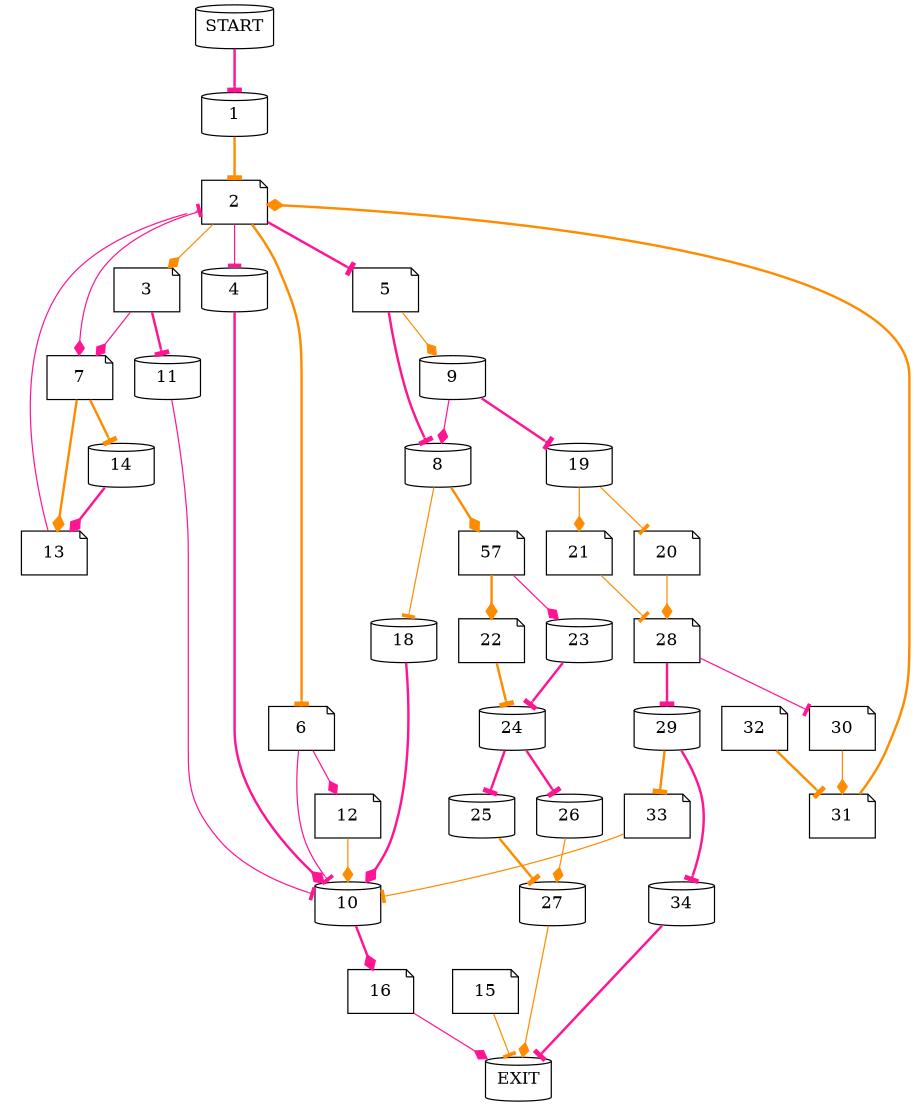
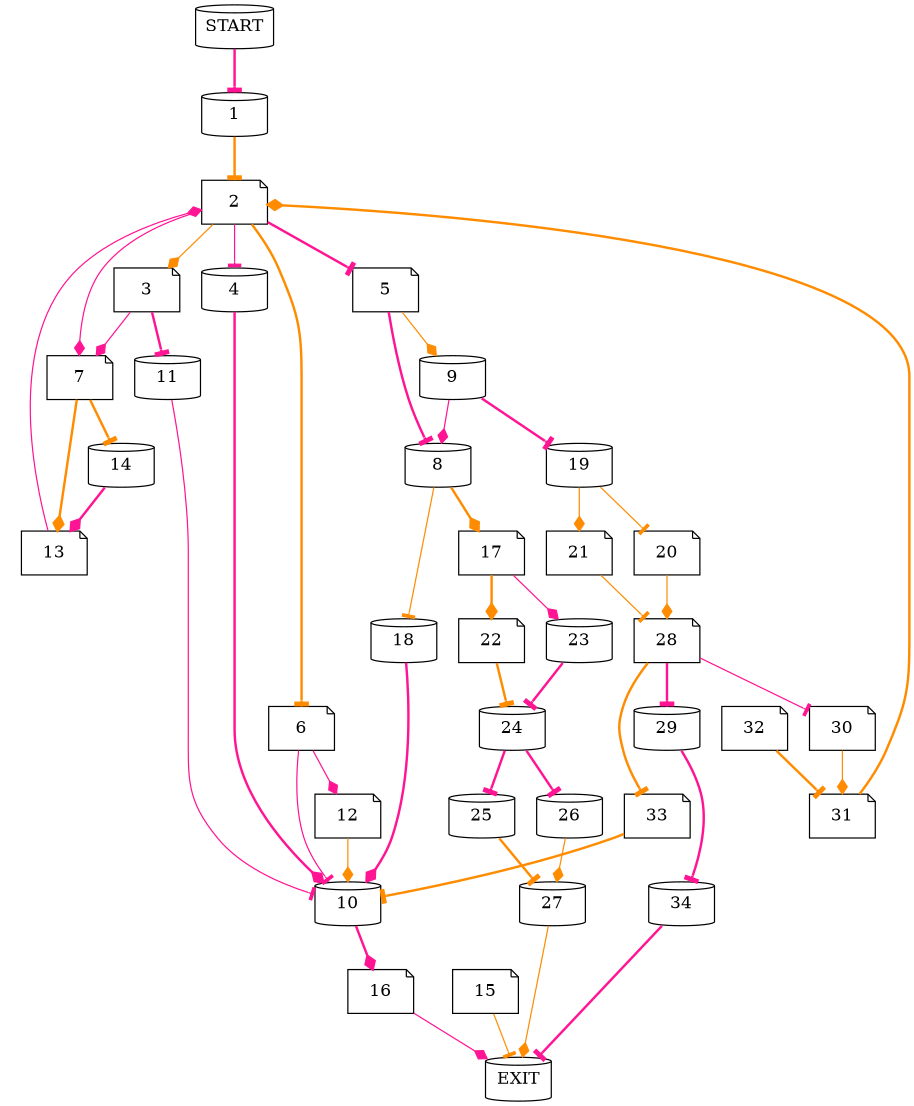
(40, 334) -> (40, 334)
(492, 553) -> (492, 553)
(662, 769) -> (619, 724)
(507, 869) -> (507, 869)
